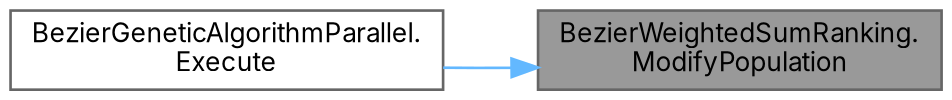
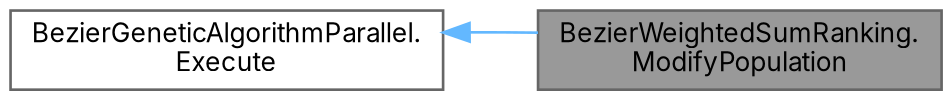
(477, 68) -> (504, 32)
